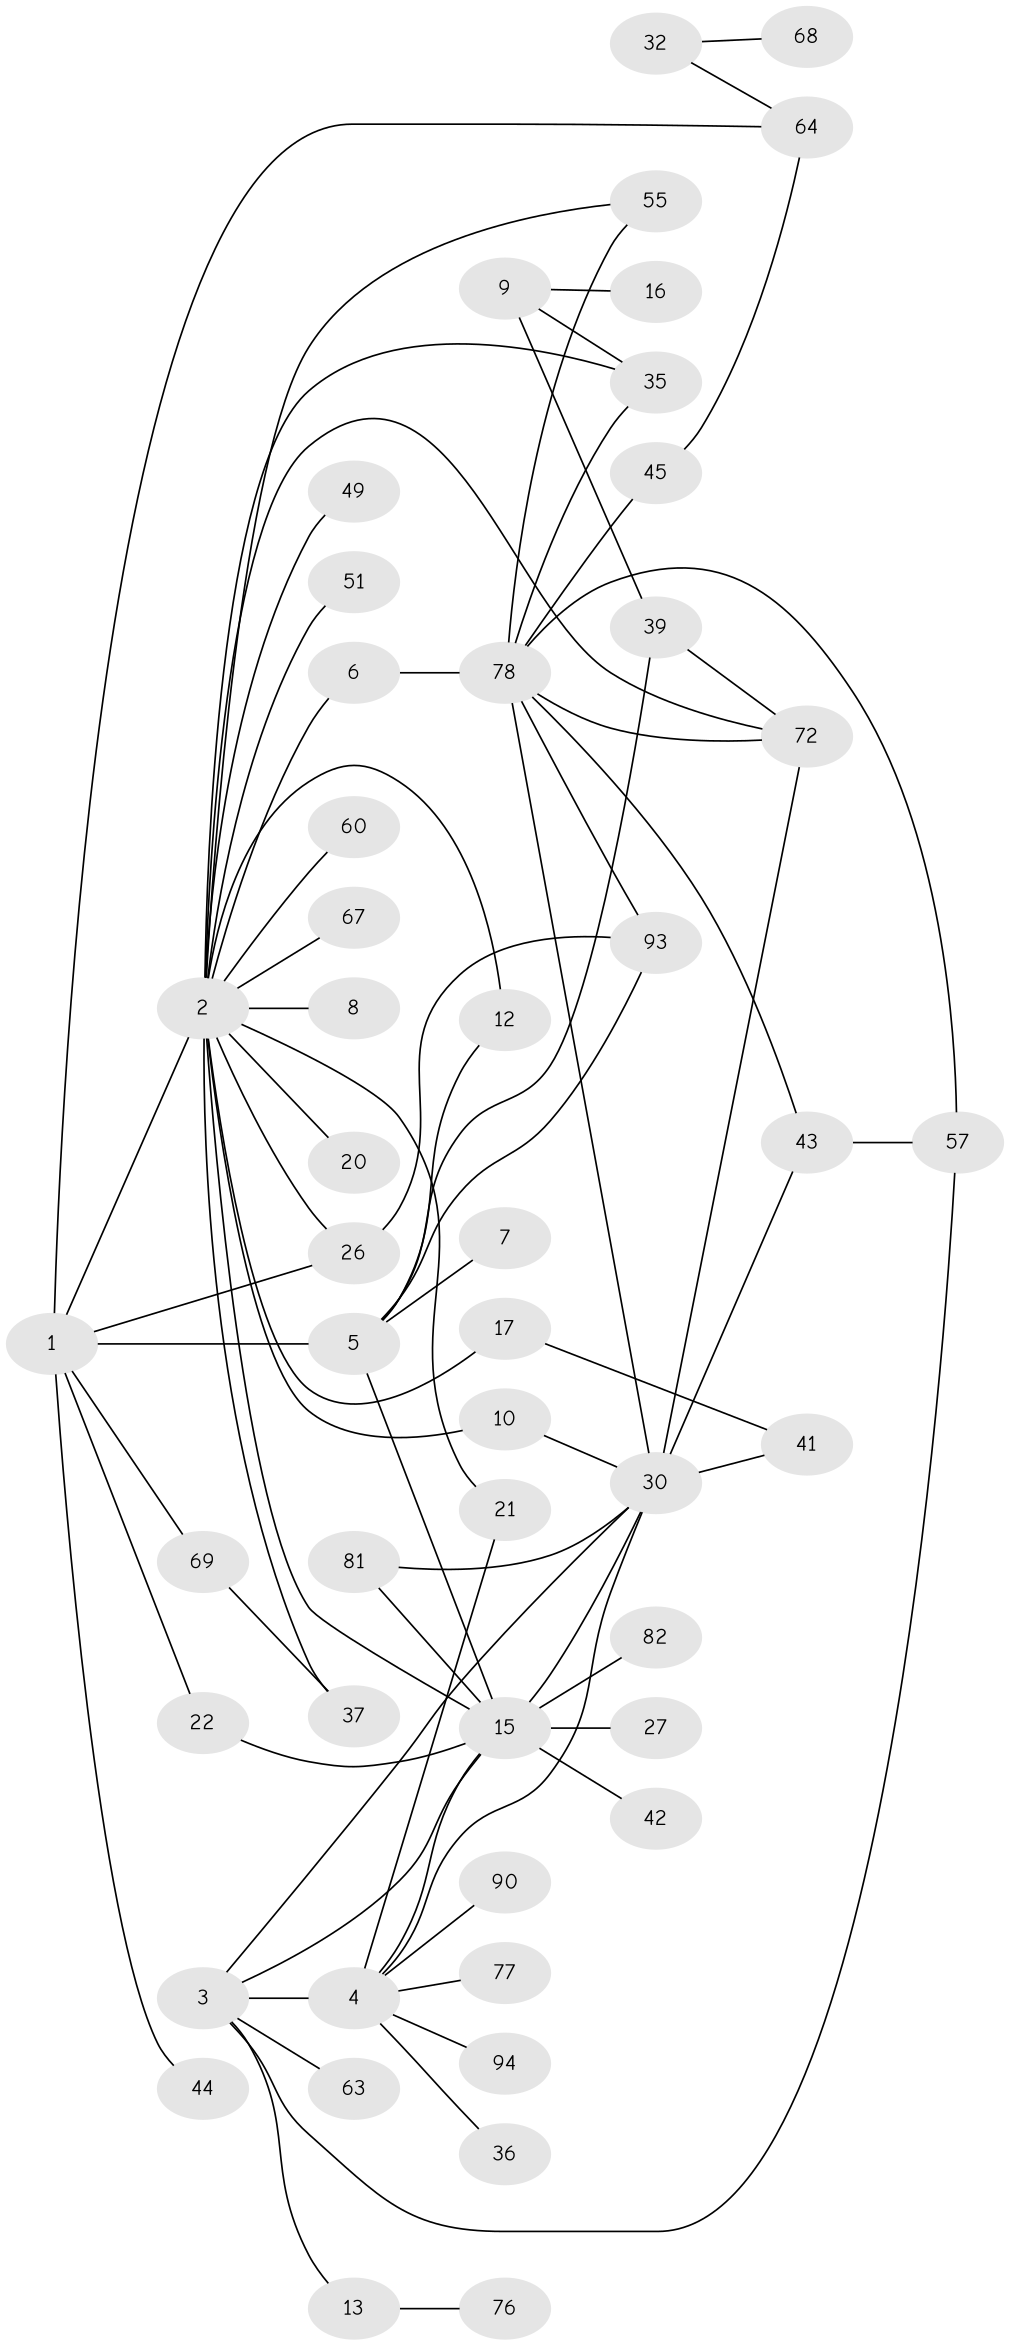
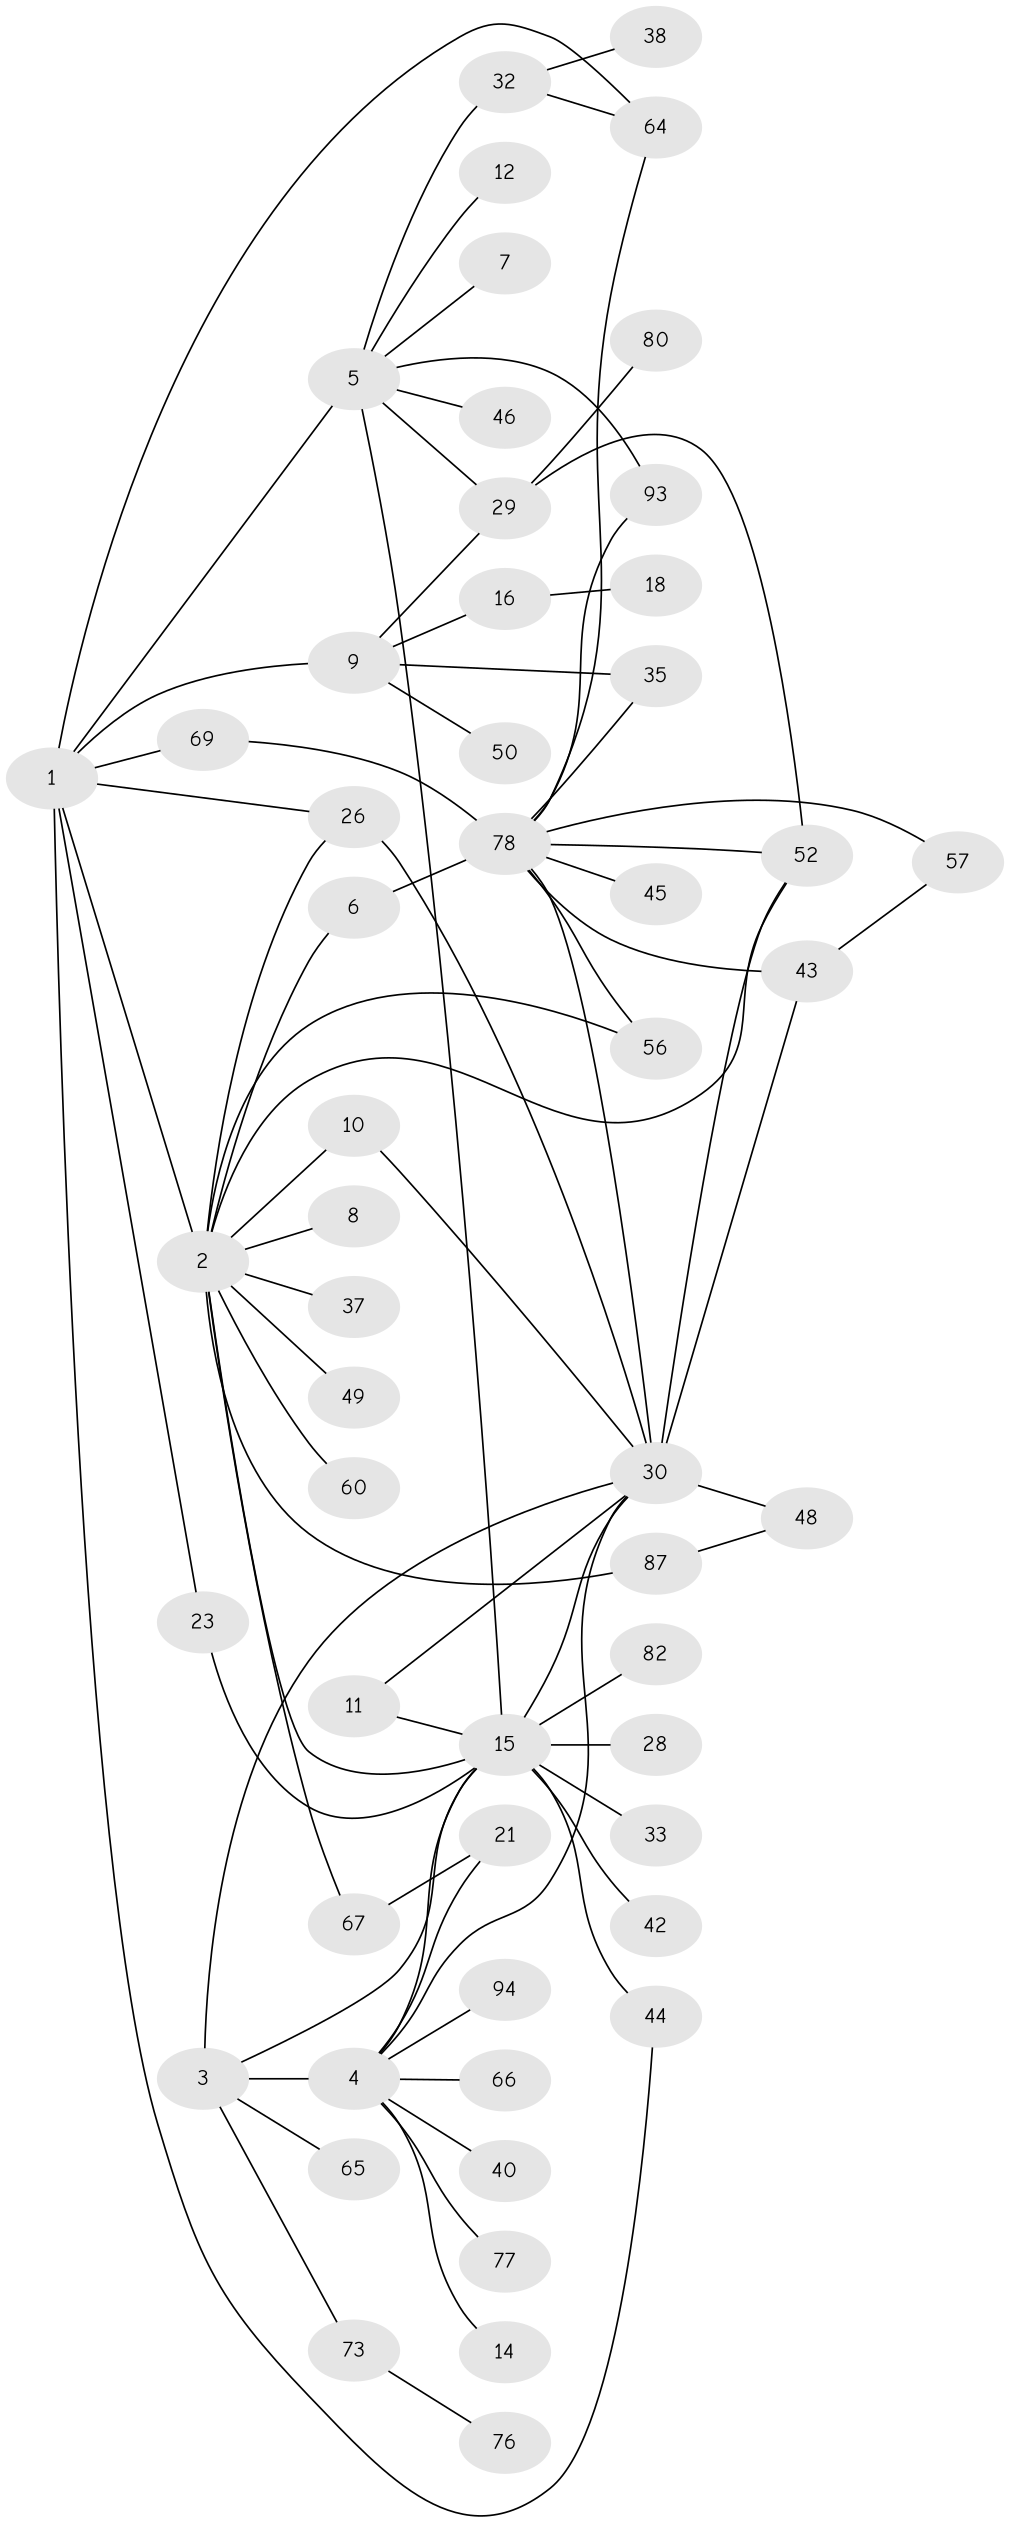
(807, 37) -> (656, 37)
(656, 201) -> (656, 1049)
none -> (410, 223)
(756, 310) -> (599, 493)
none -> (656, 341)
(293, 413) -> none
none -> (505, 418)
(354, 582) -> none
none -> (656, 586)
(656, 627) -> (505, 508)
none -> (183, 685)
(807, 737) -> (807, 856)
none -> (505, 753)
(359, 766) -> none
(427, 1022) -> (537, 1131)
(354, 1163) -> none
(439, 1253) -> (419, 1886)
(505, 1329) -> (656, 1564)
(807, 1445) -> (807, 1518)
(354, 1562) -> (354, 1706)
(279, 1639) -> (370, 762)
(203, 1723) -> (203, 1622)
(656, 1728) -> (656, 1745)
none -> (656, 1835)
none -> (581, 1881)
(505, 1882) -> (505, 2171)
(832, 1991) -> none
(354, 2089) -> (354, 2169)
(505, 2154) -> (505, 2080)
(354, 2309) -> (354, 2351)
none -> (505, 2352)
